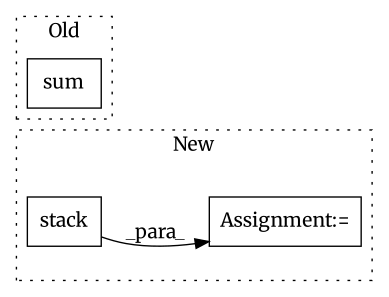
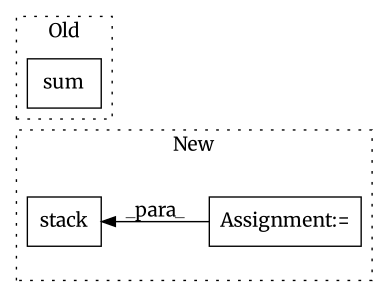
(148, 246) -> (162, 222)
